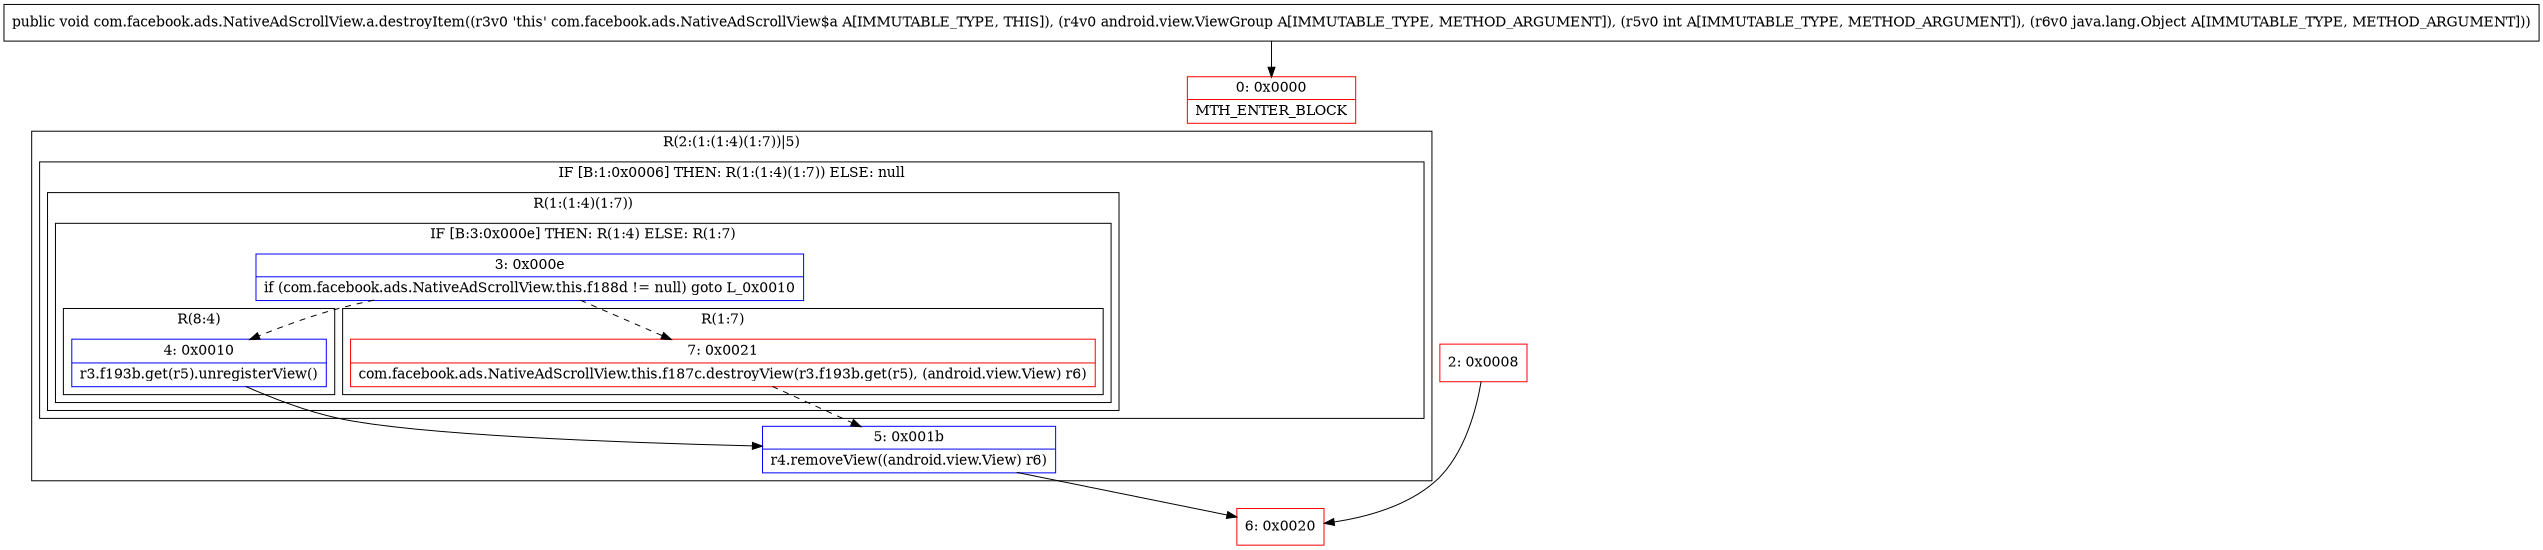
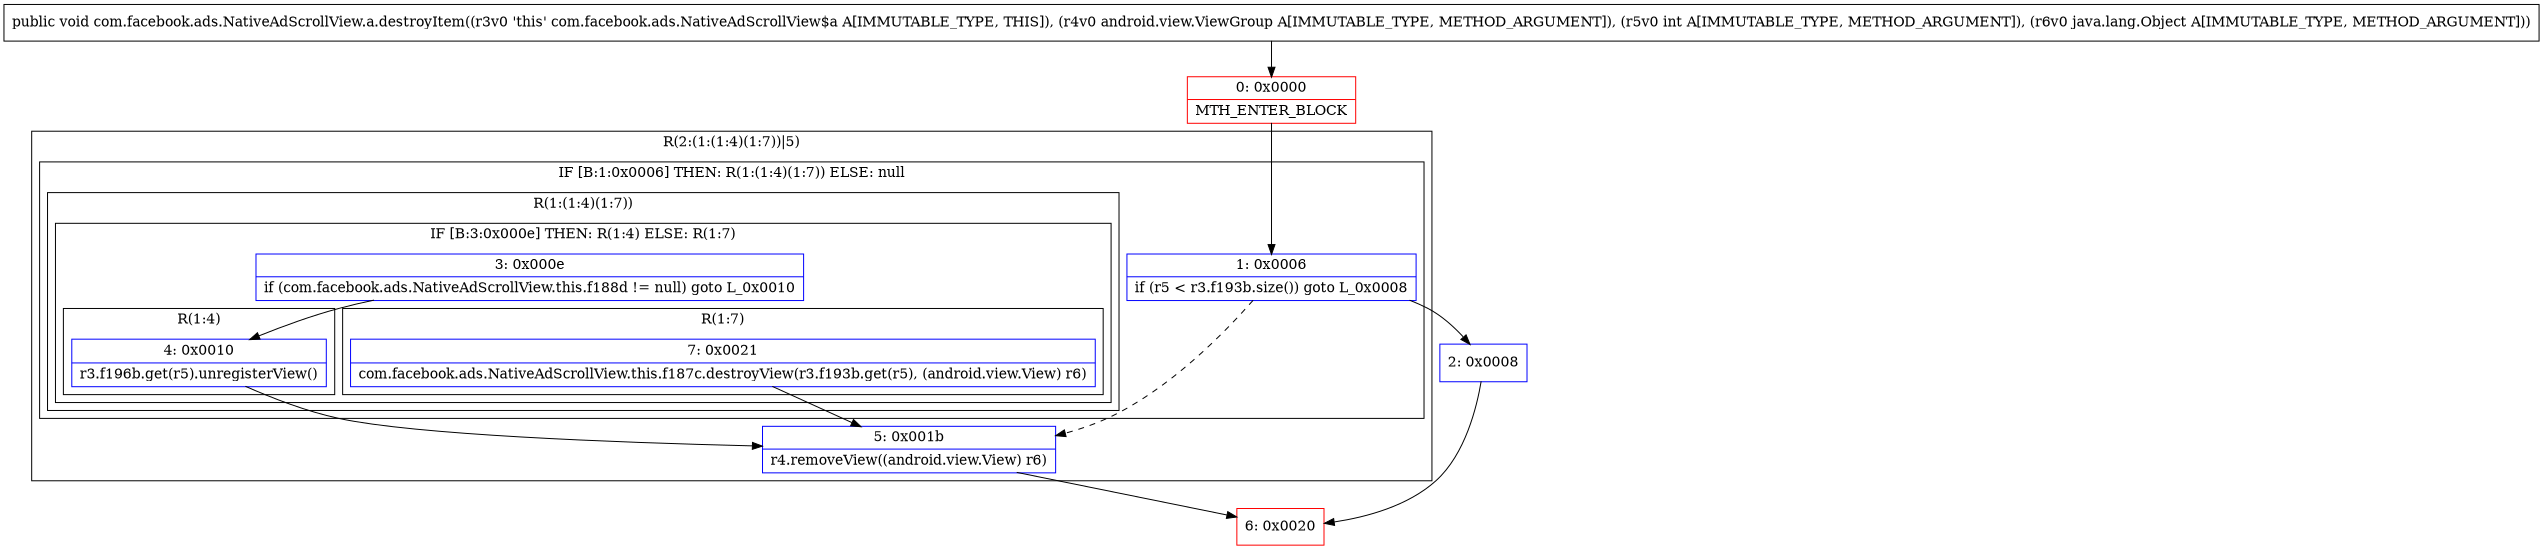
none -> (1272, 277)
(316, 315) -> (316, 315)
(621, 318) -> none
(199, 320) -> (199, 320)
(723, 363) -> (723, 363)
(1483, 363) -> (1483, 363)
(199, 374) -> (199, 374)
(812, 404) -> (812, 404)
